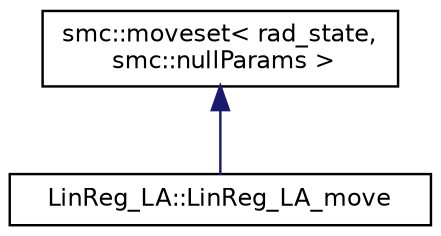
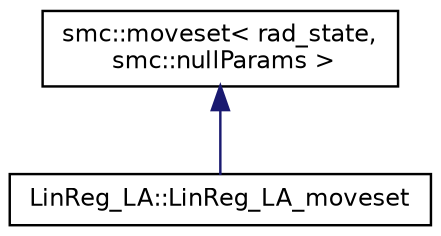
(220, 200) -> (220, 200)
